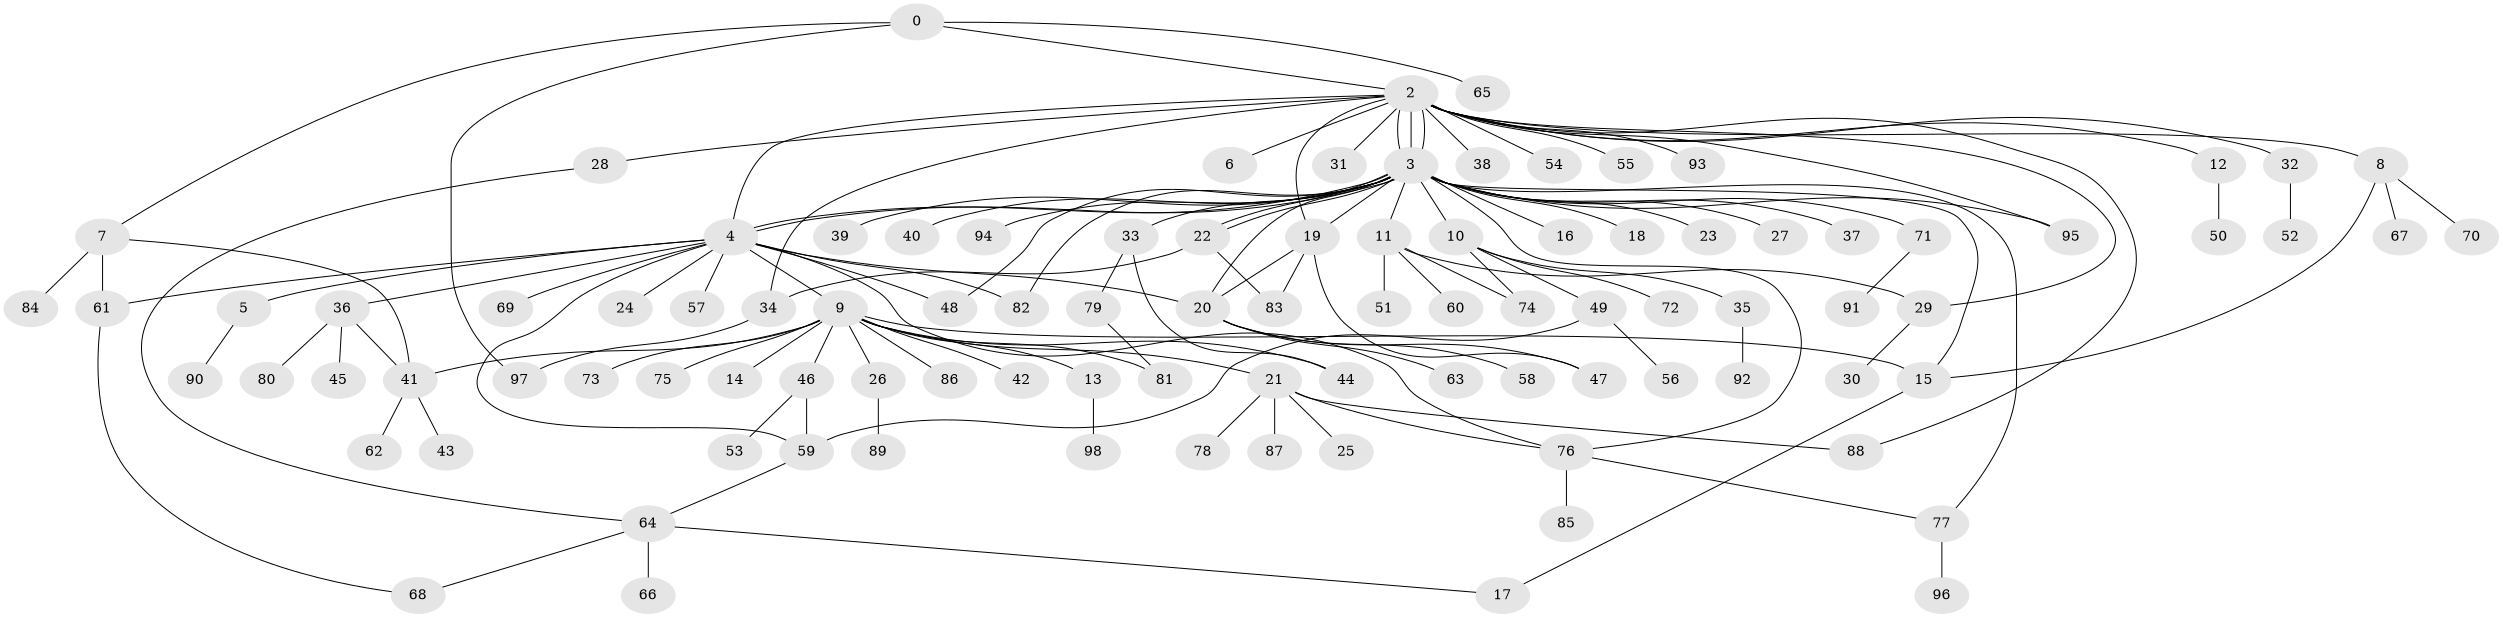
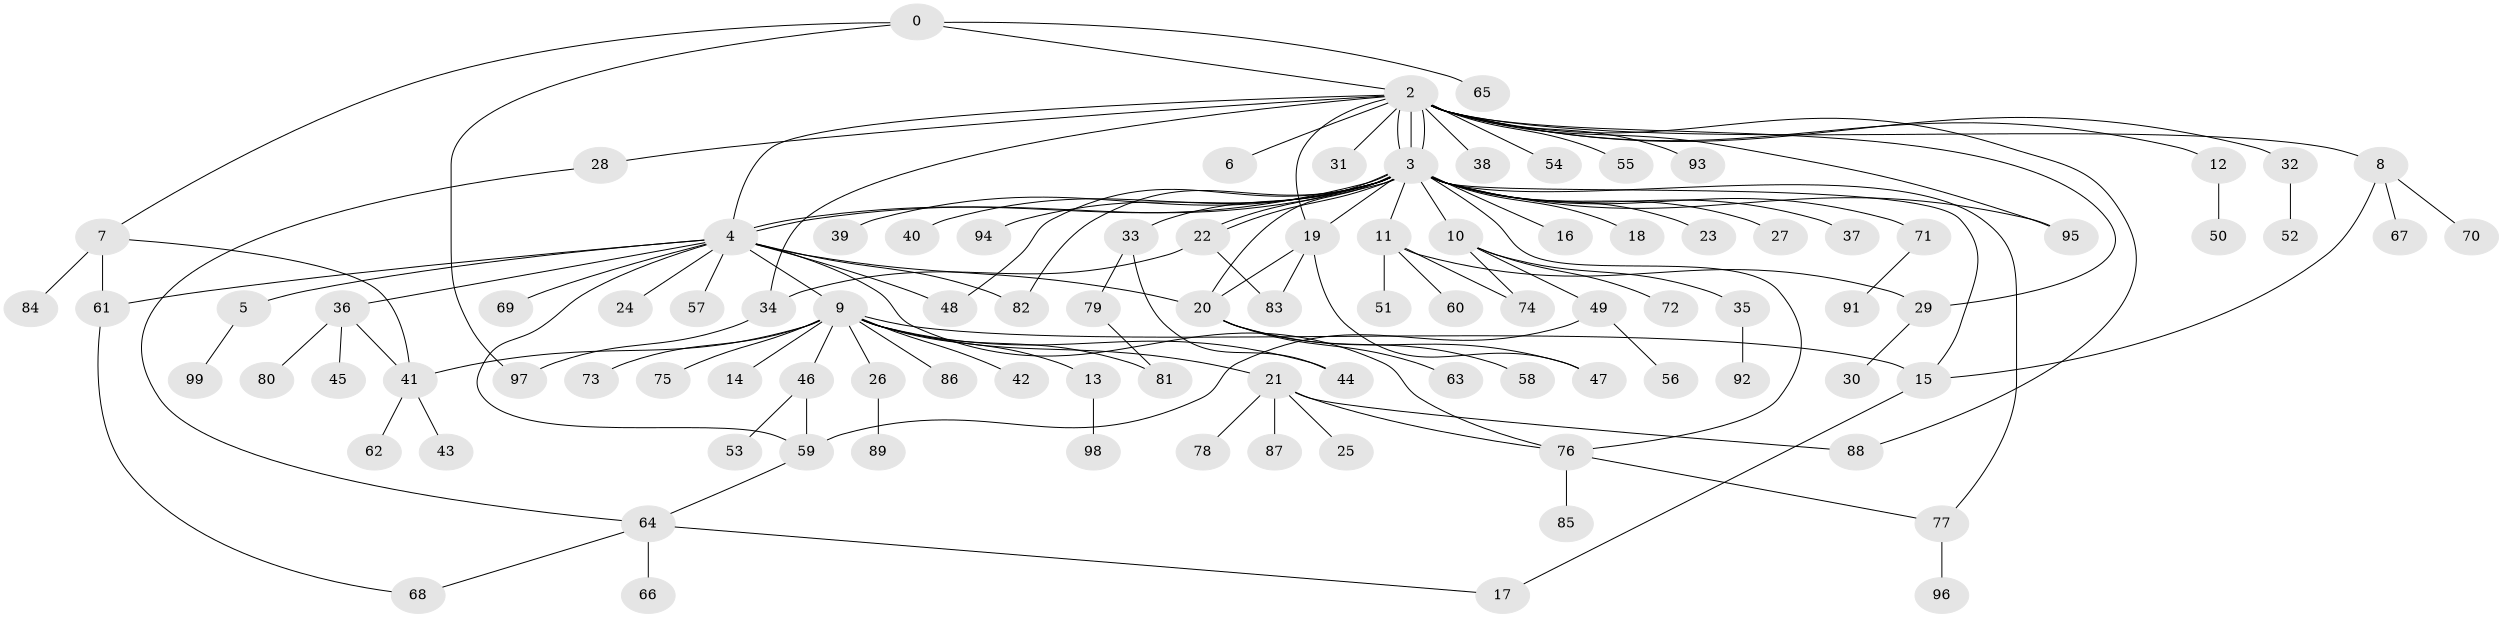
(195, 380) -> (195, 380)
